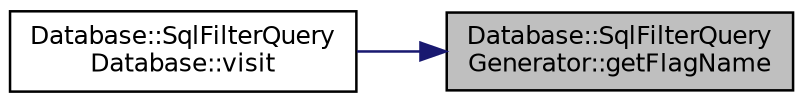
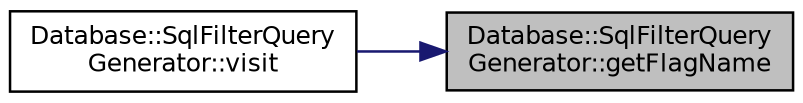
(183, 51) -> (183, 51)
